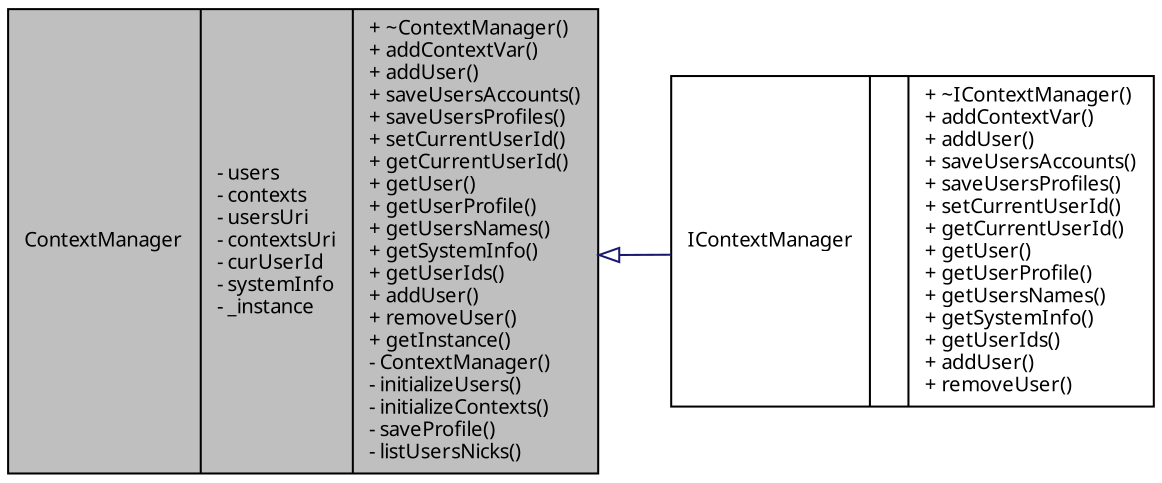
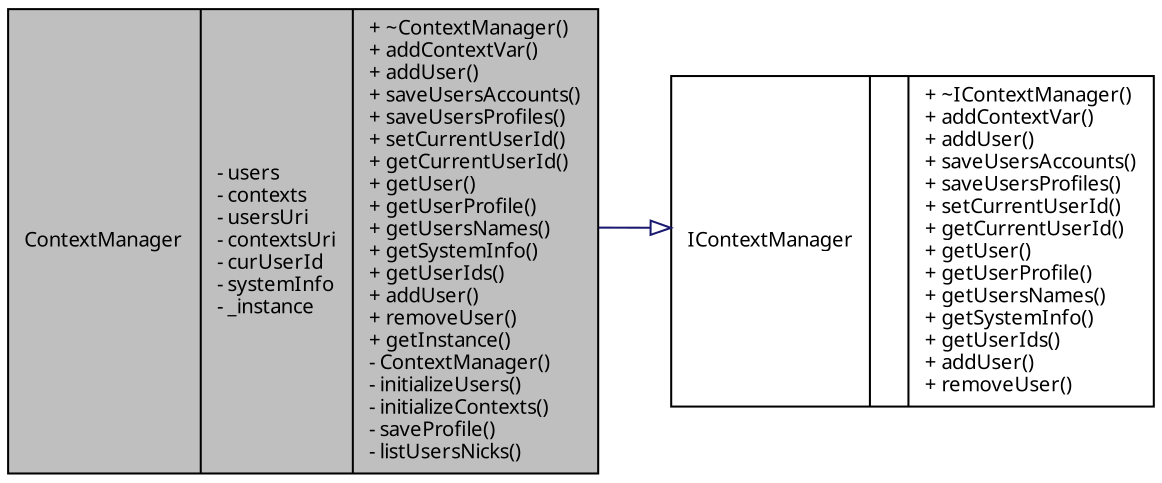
(645, 255) -> (625, 228)
